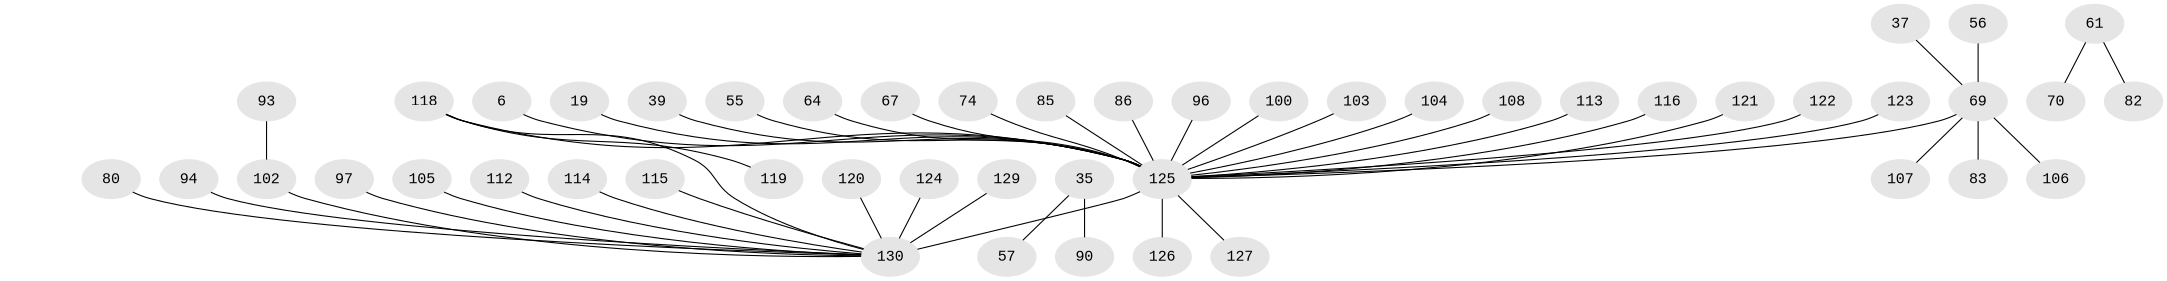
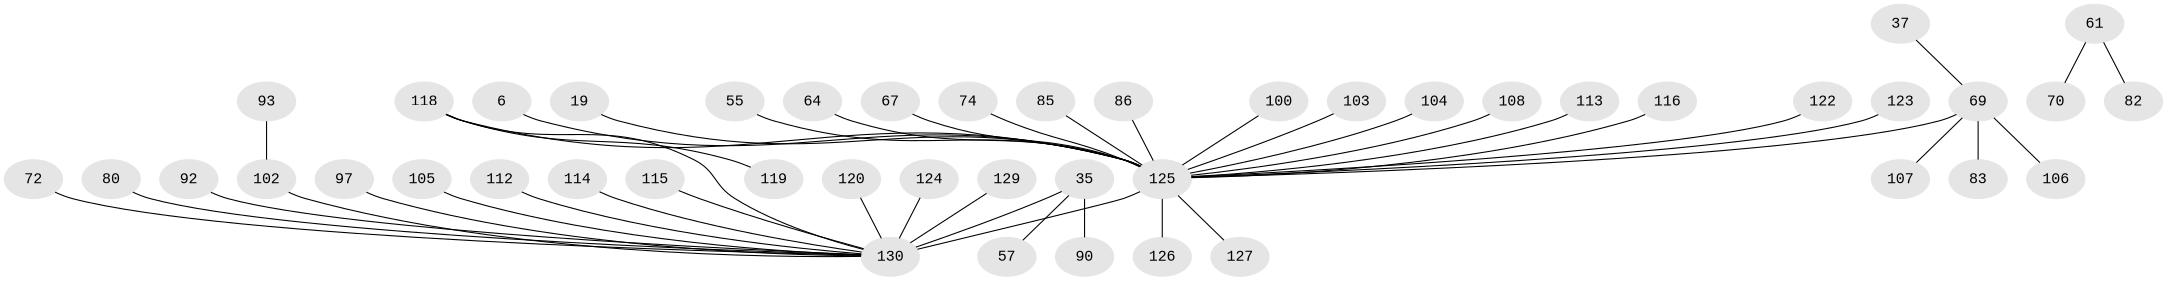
(1978, 24) -> none
(657, 101) -> none
(1201, 101) -> none
(1745, 101) -> none
none -> (33, 179)
(189, 179) -> (189, 179)
none -> (989, 221)
